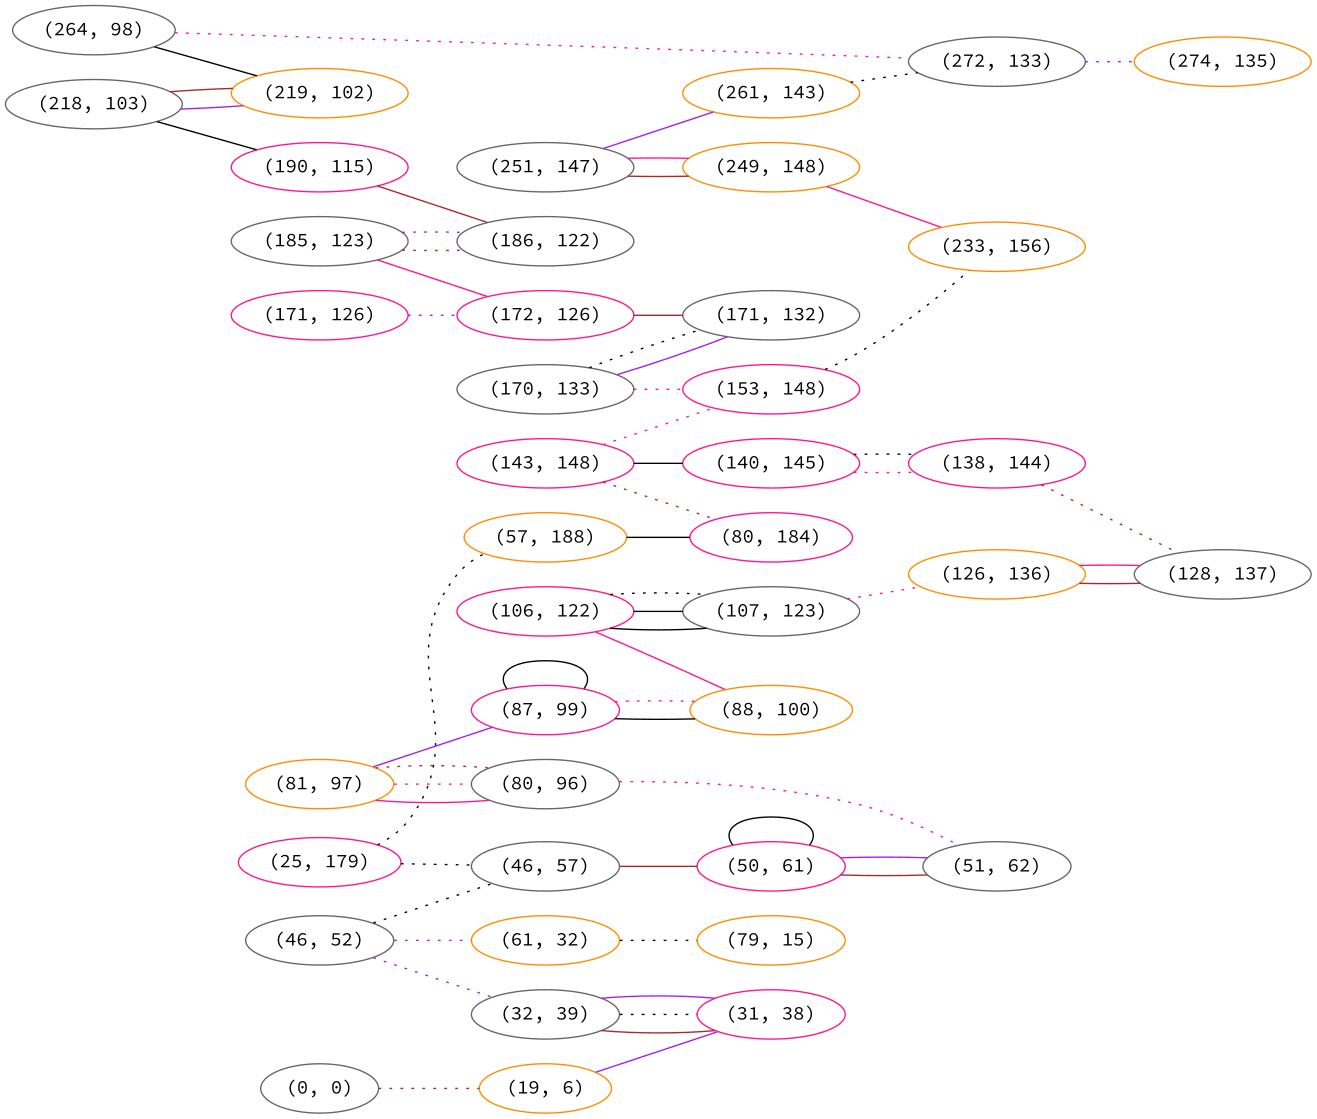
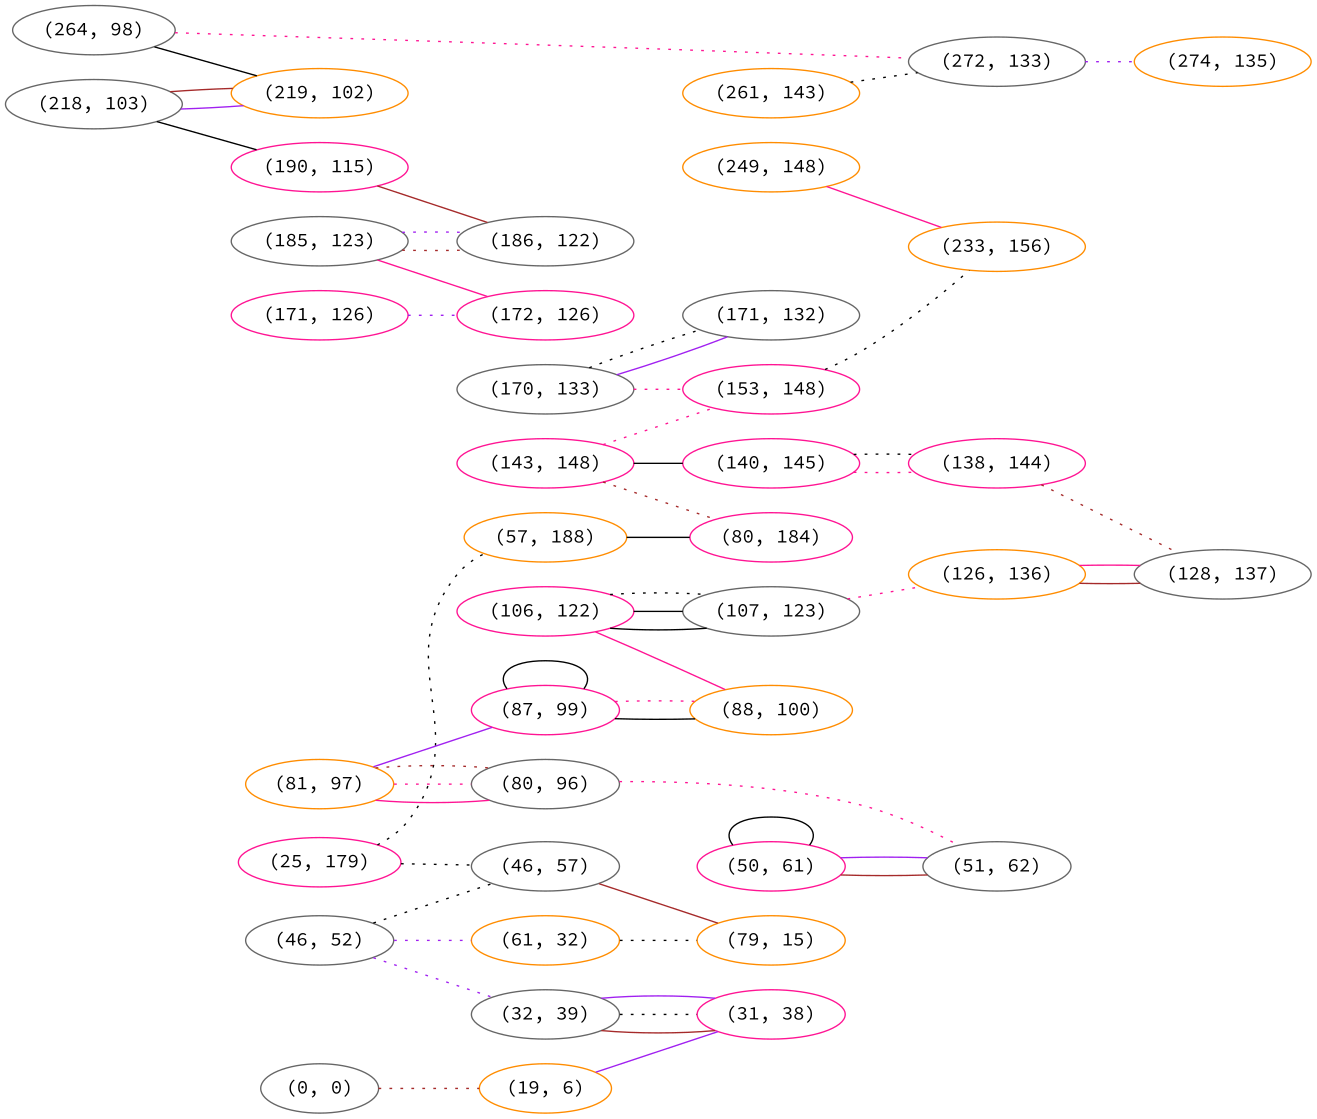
(545, 167) -> none
(658, 315) -> none
(658, 866) -> (658, 903)
